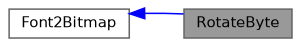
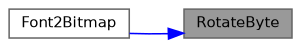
(164, 13) -> (149, 34)
